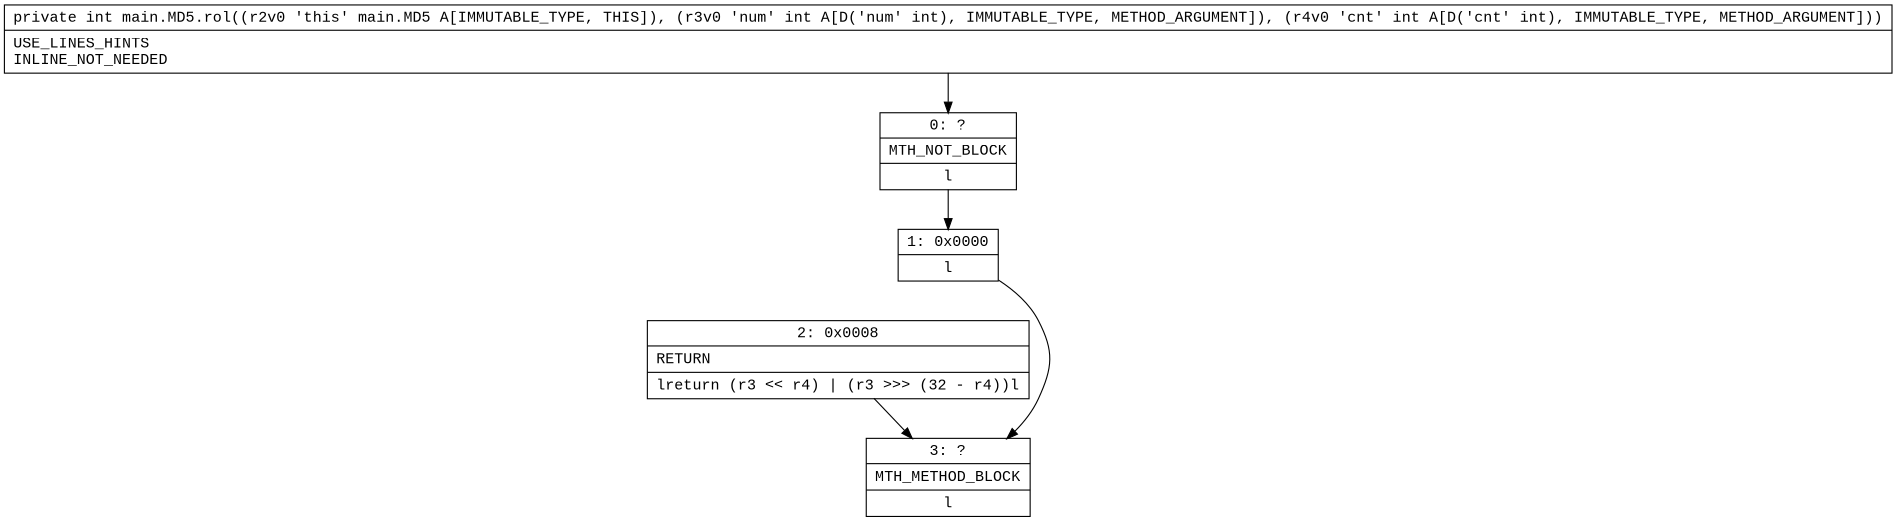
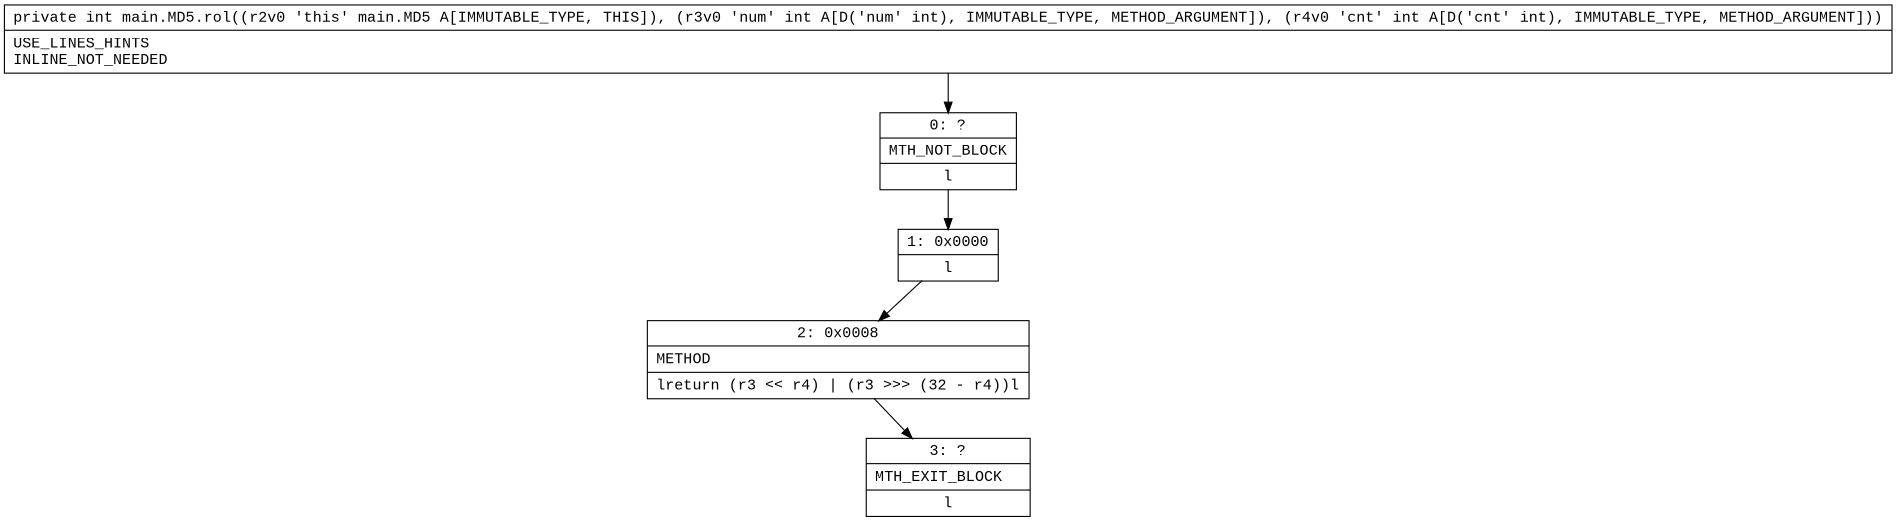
(1049, 351) -> (905, 297)
(684, 359) -> (684, 359)
(948, 476) -> (939, 476)
